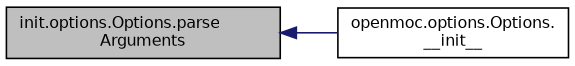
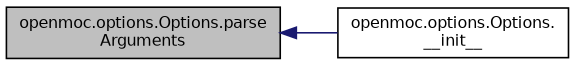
(143, 33) -> (143, 33)
